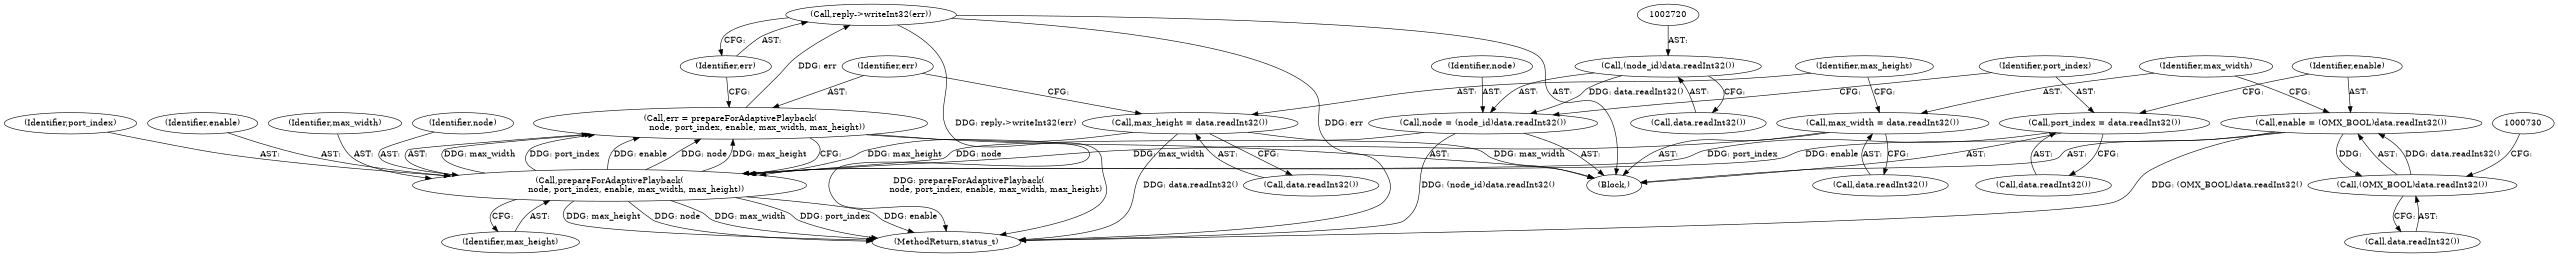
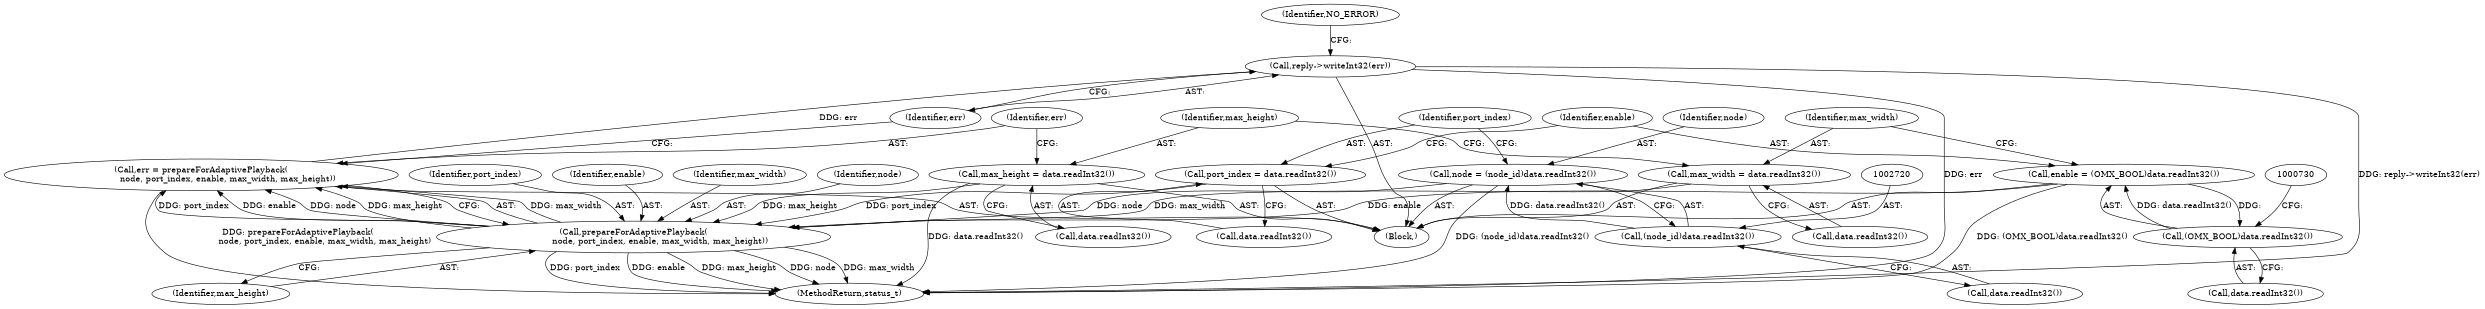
none -> (1330, 15)
(1530, 154) -> (1251, 206)
none -> (1636, 199)
